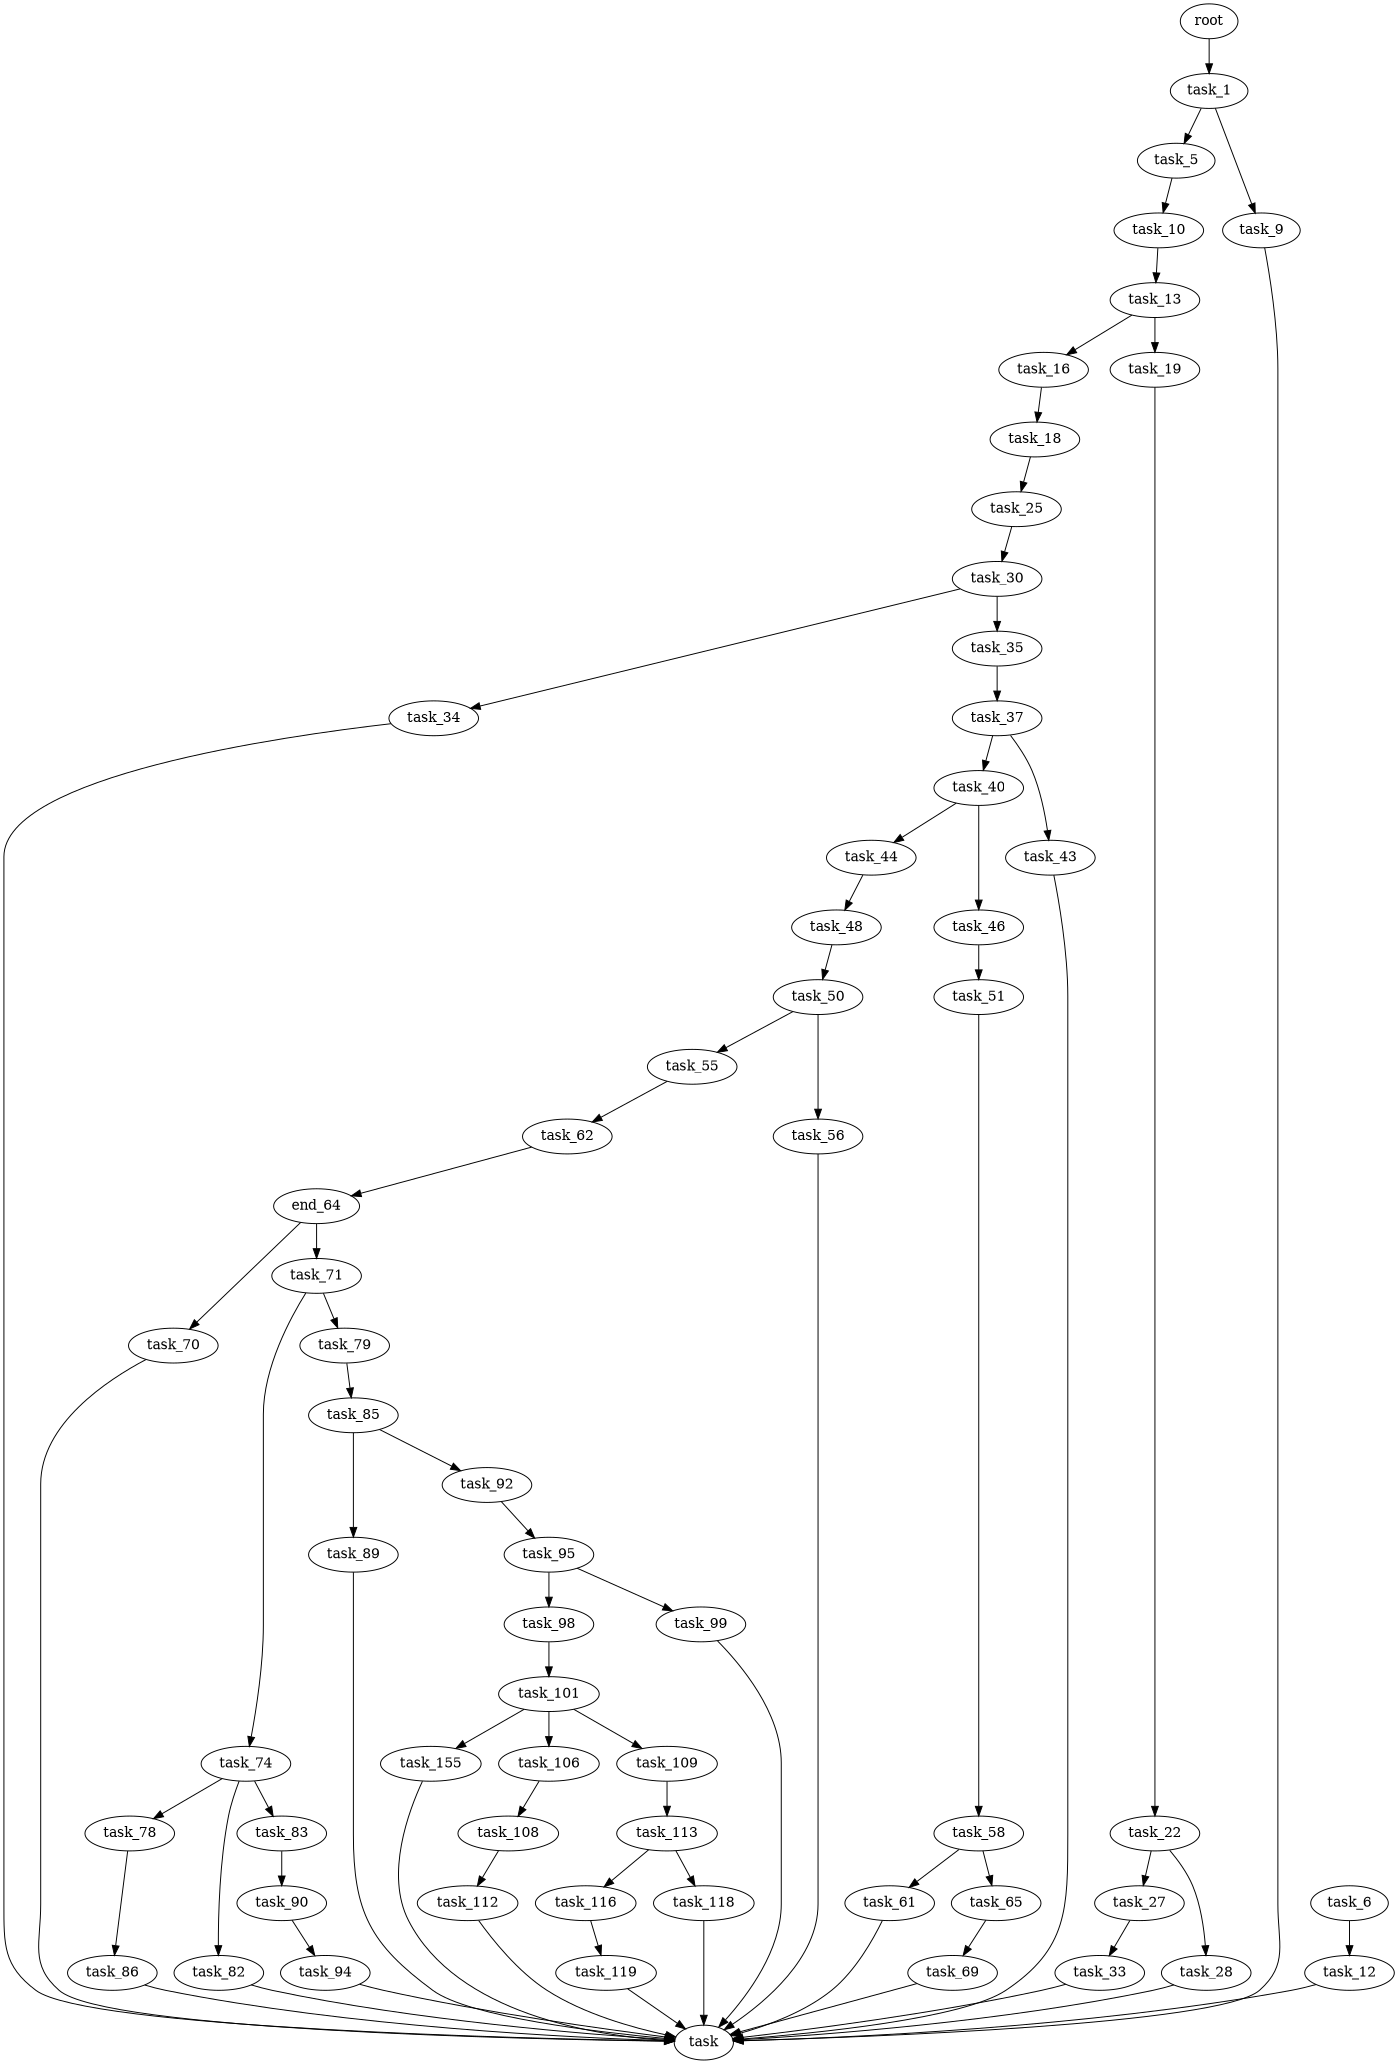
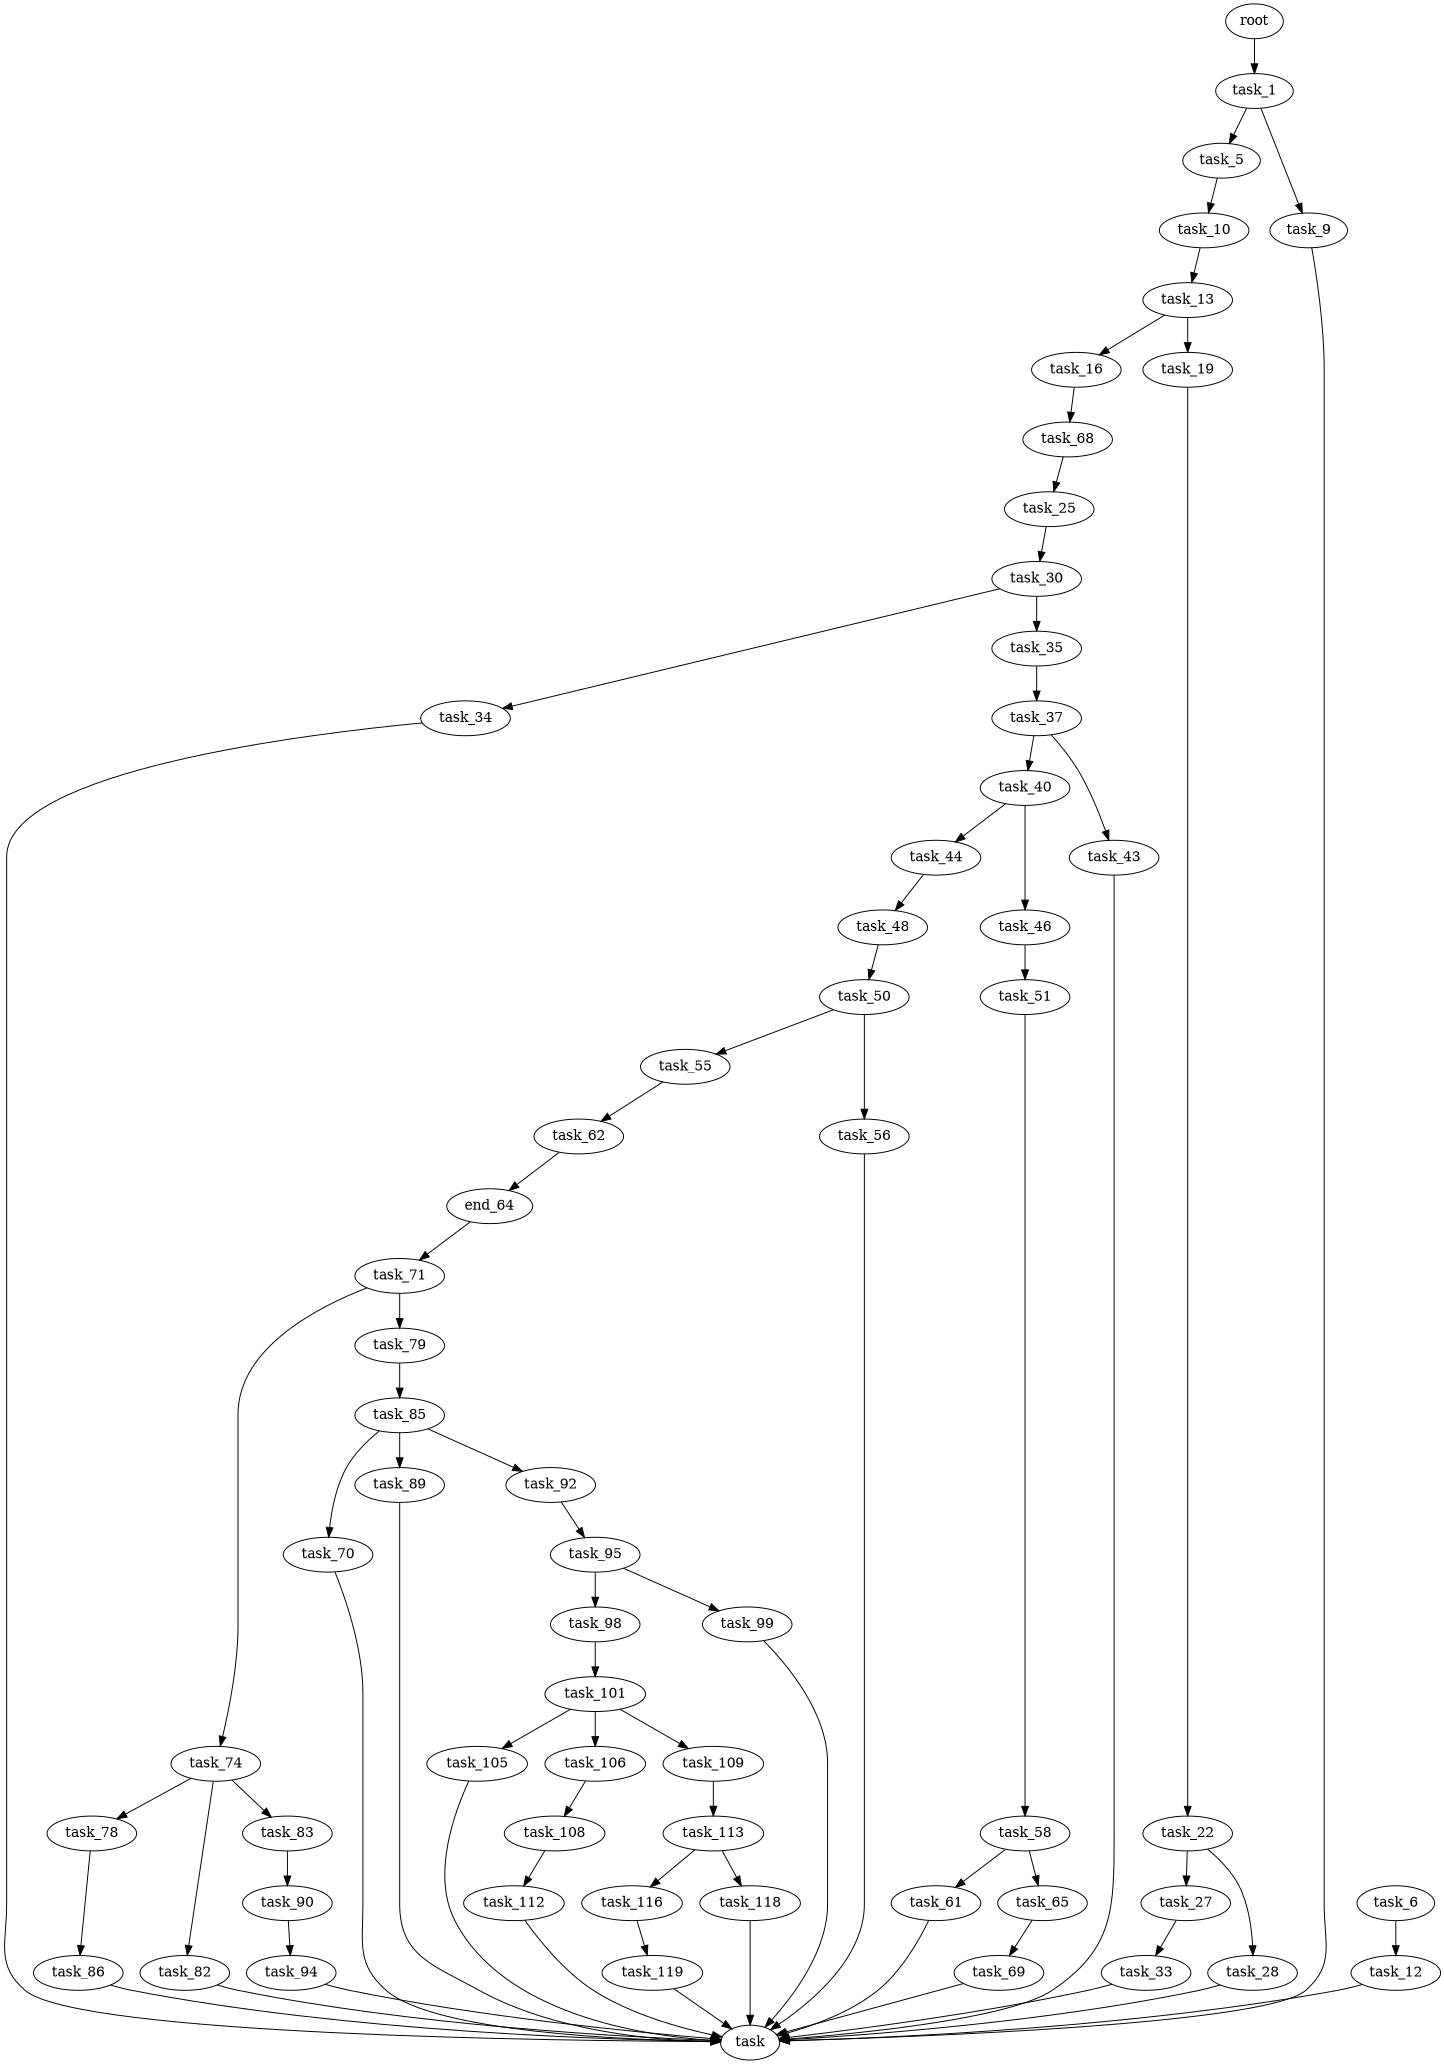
(1035, 439) -> (1068, 439)
(249, 1272) -> (344, 1473)
(431, 1764) -> (477, 1764)
